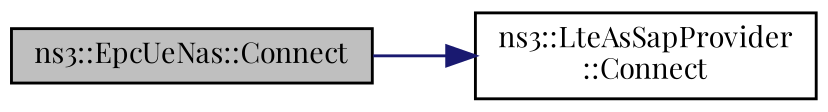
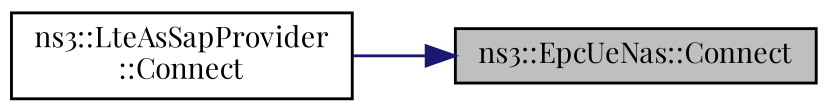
(410, 56) -> (389, 56)
